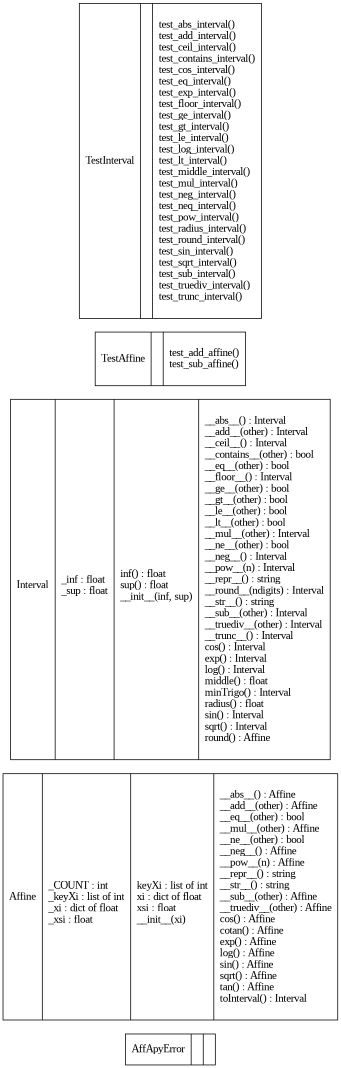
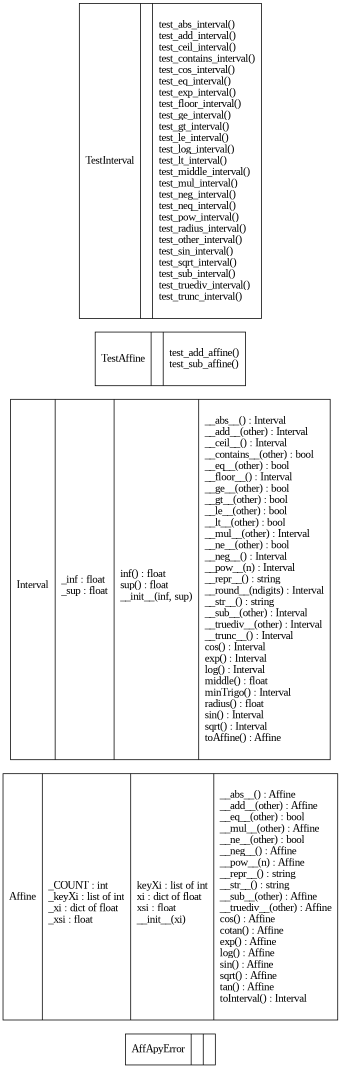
(202, 240) -> (201, 240)
(238, 738) -> (243, 738)
